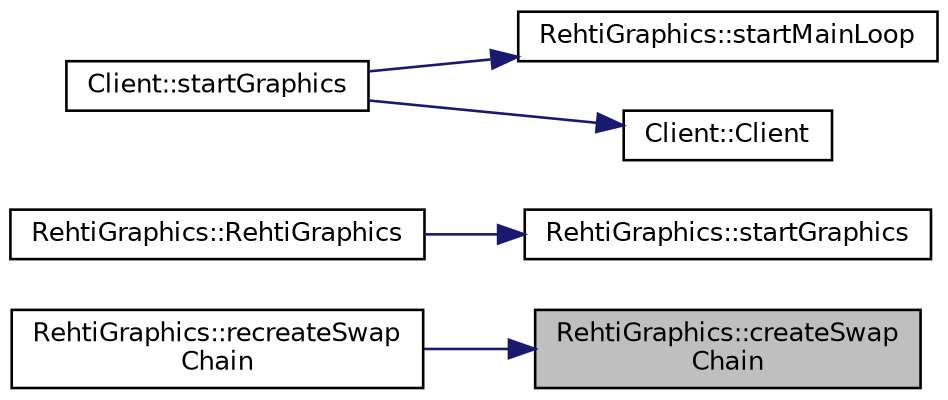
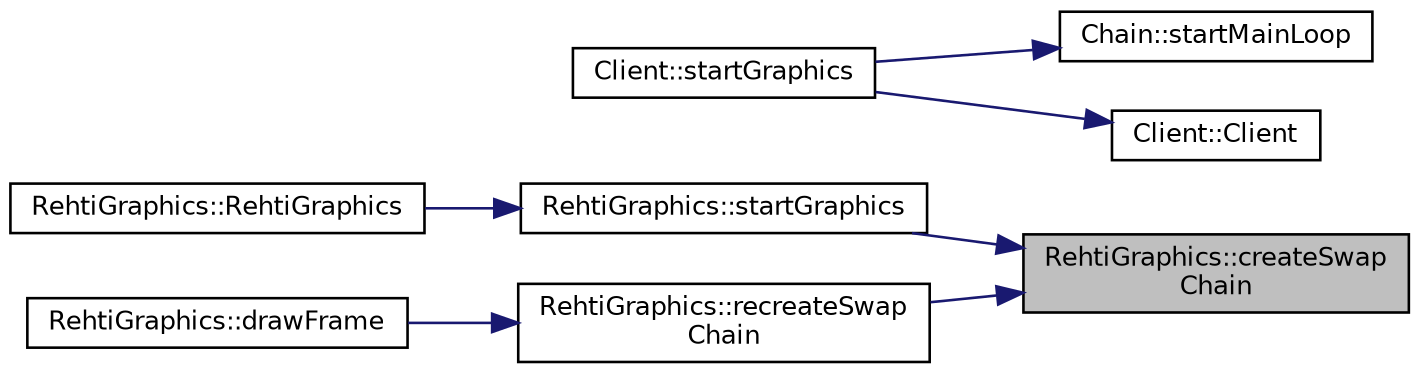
(728, 36) -> (1216, 36)
none -> (955, 239)
none -> (217, 323)
